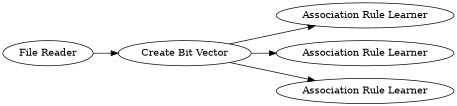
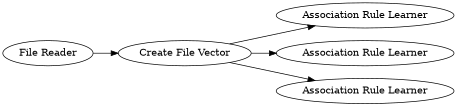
(185, 53) -> (185, 53)
